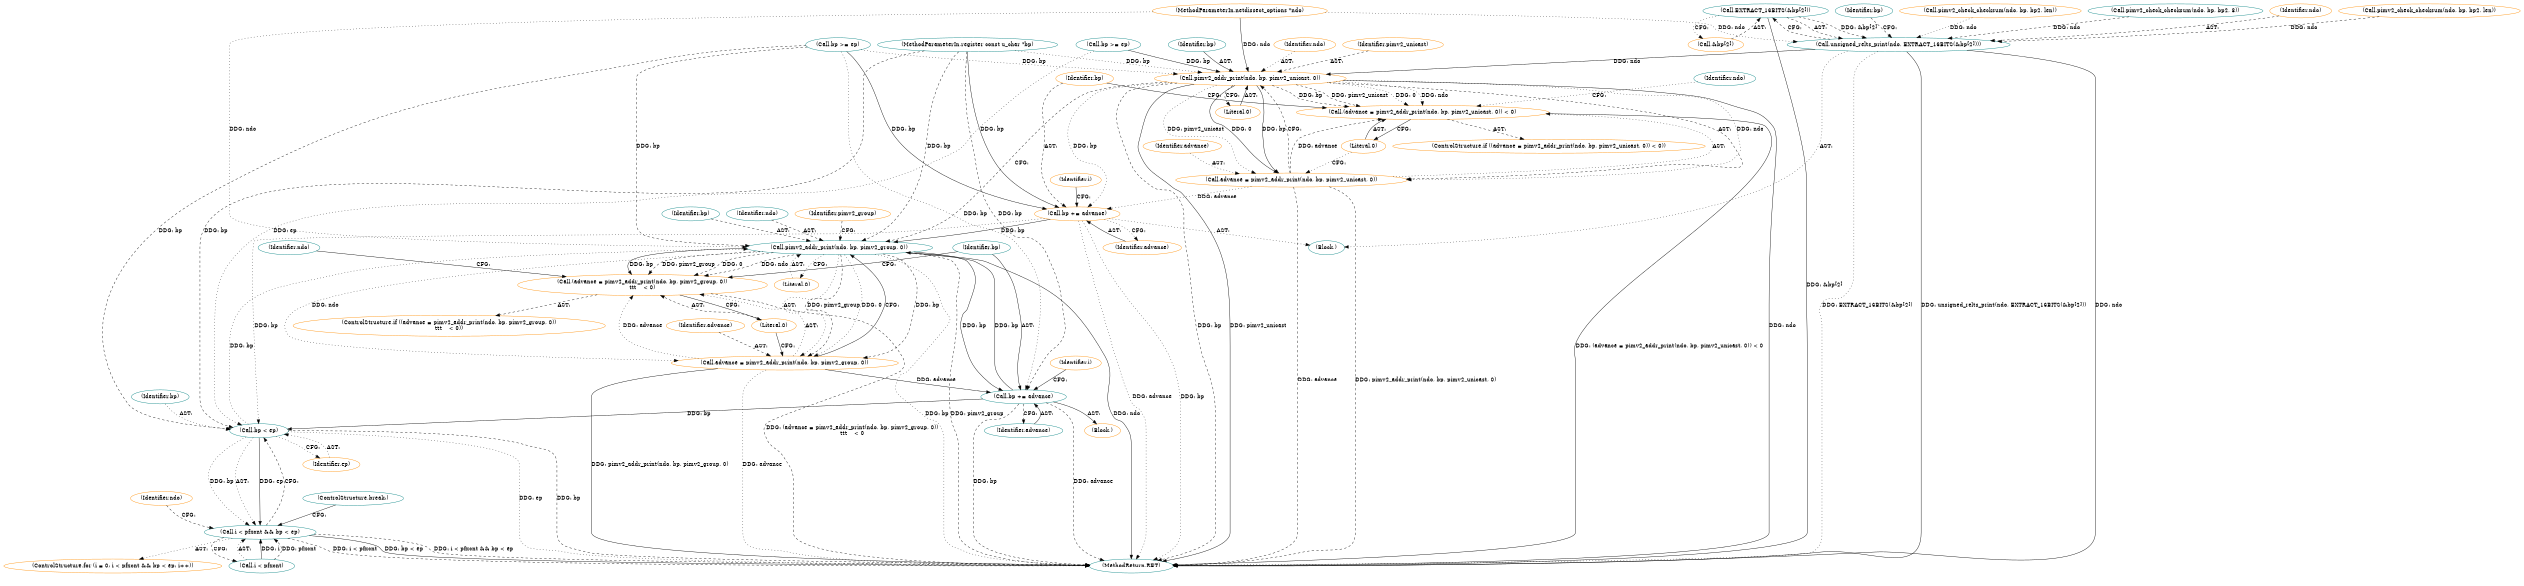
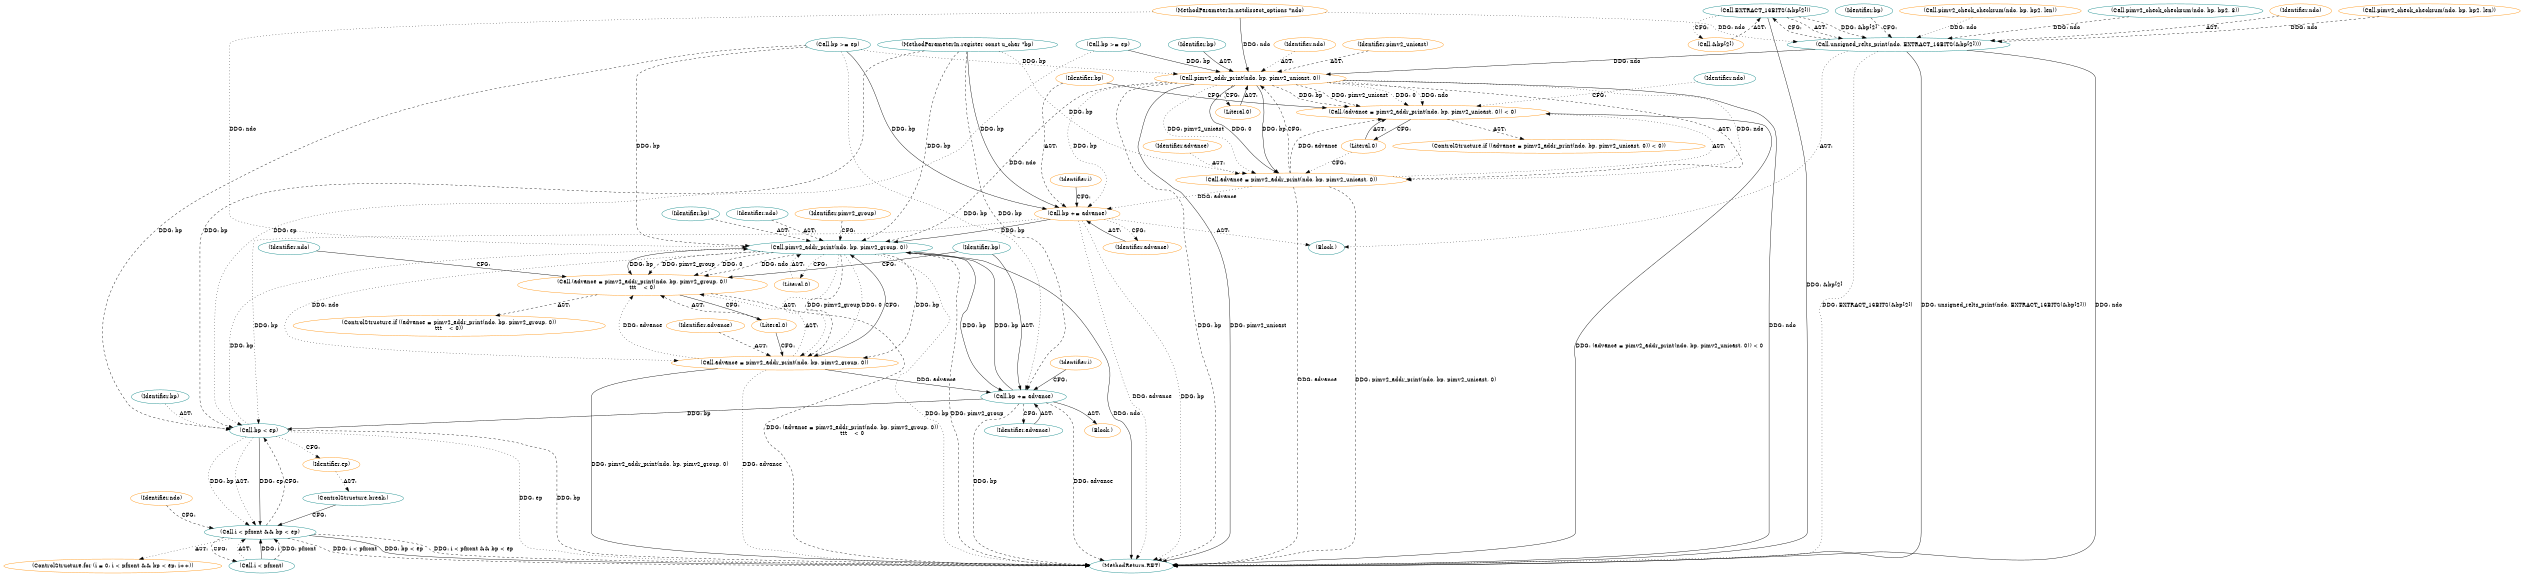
(1107, 61) -> (1105, 141)
(1023, 163) -> (1023, 163)
(313, 440) -> (341, 480)
